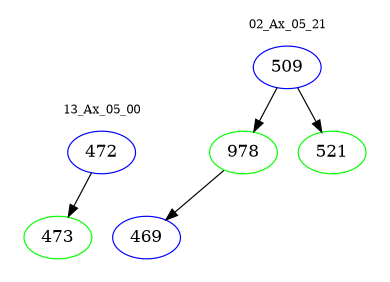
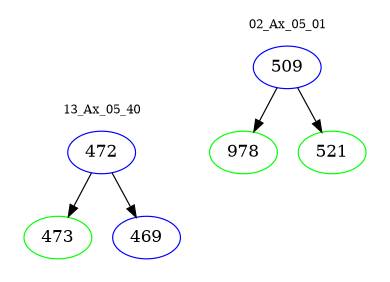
(288, 25) -> (288, 25)
(102, 111) -> (102, 111)
(199, 191) -> (121, 190)
